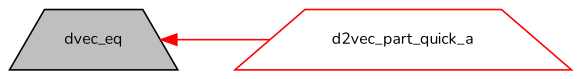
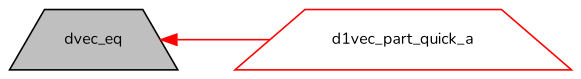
(403, 40) -> (403, 40)
